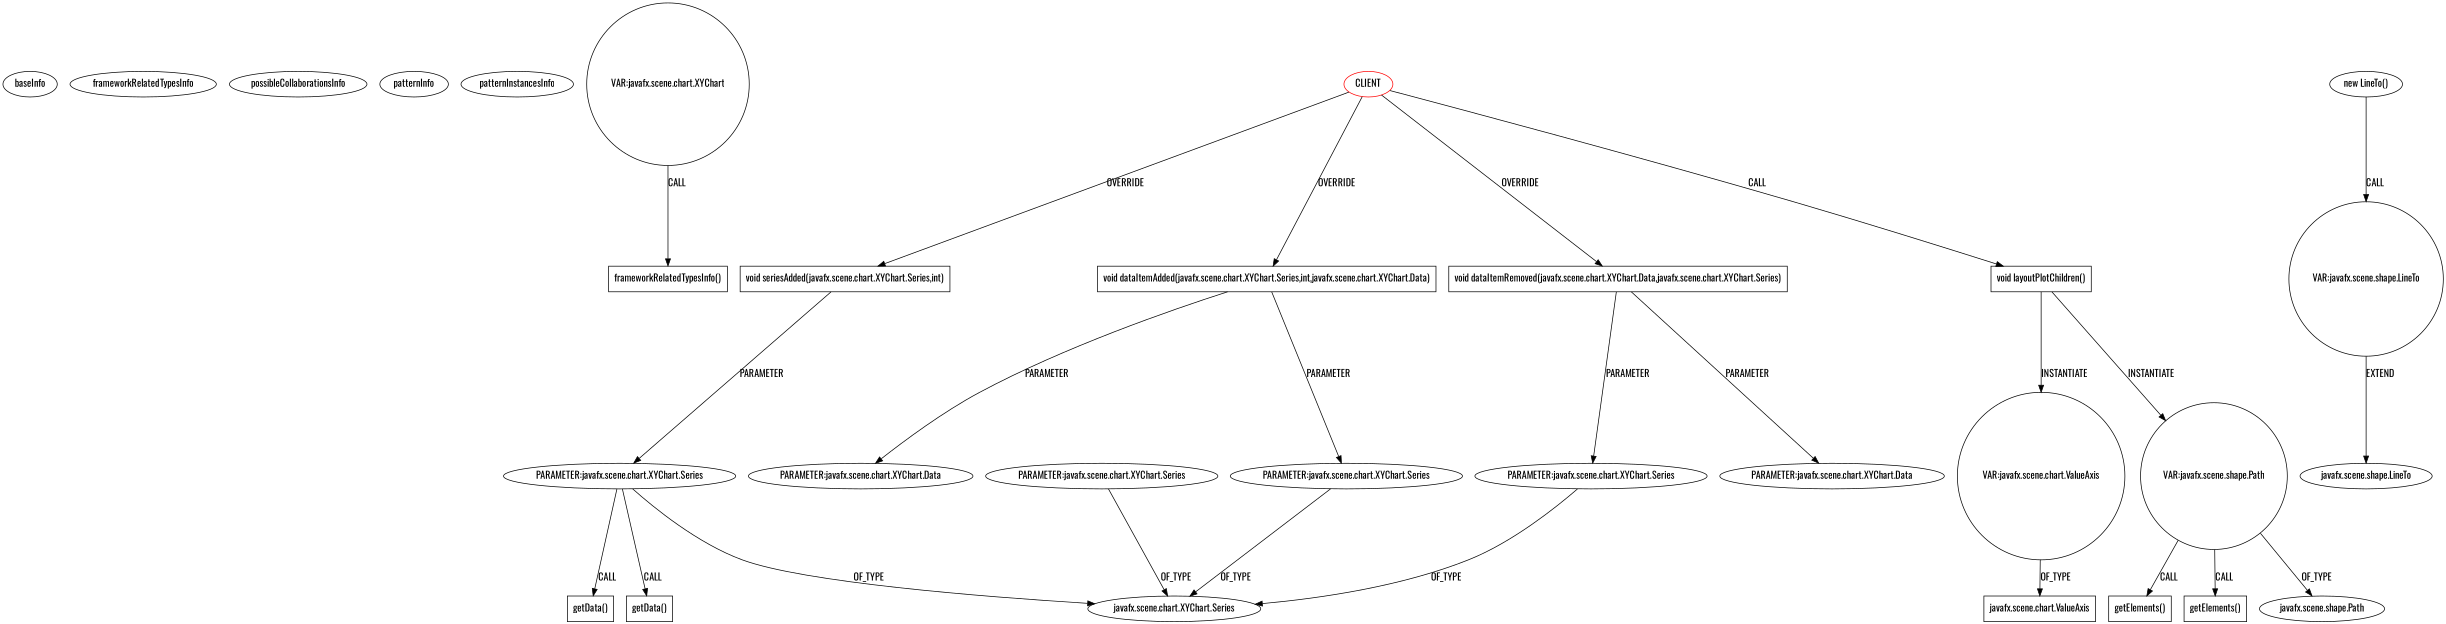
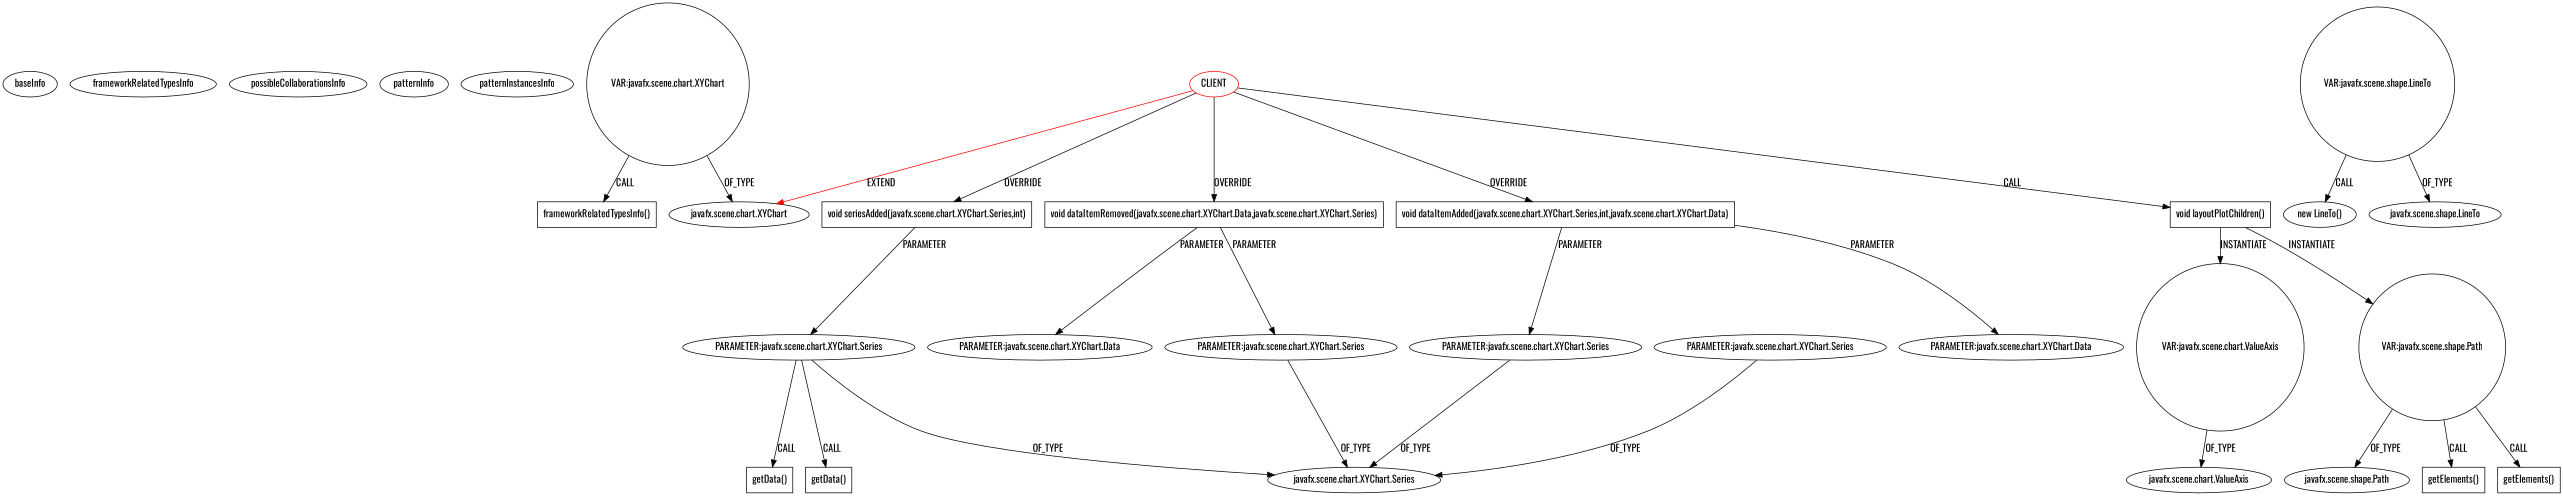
(2366, 146) -> (2337, 175)
none -> (739, 215)
(2380, 374) -> (2438, 184)
(2040, 609) -> (2199, 480)
